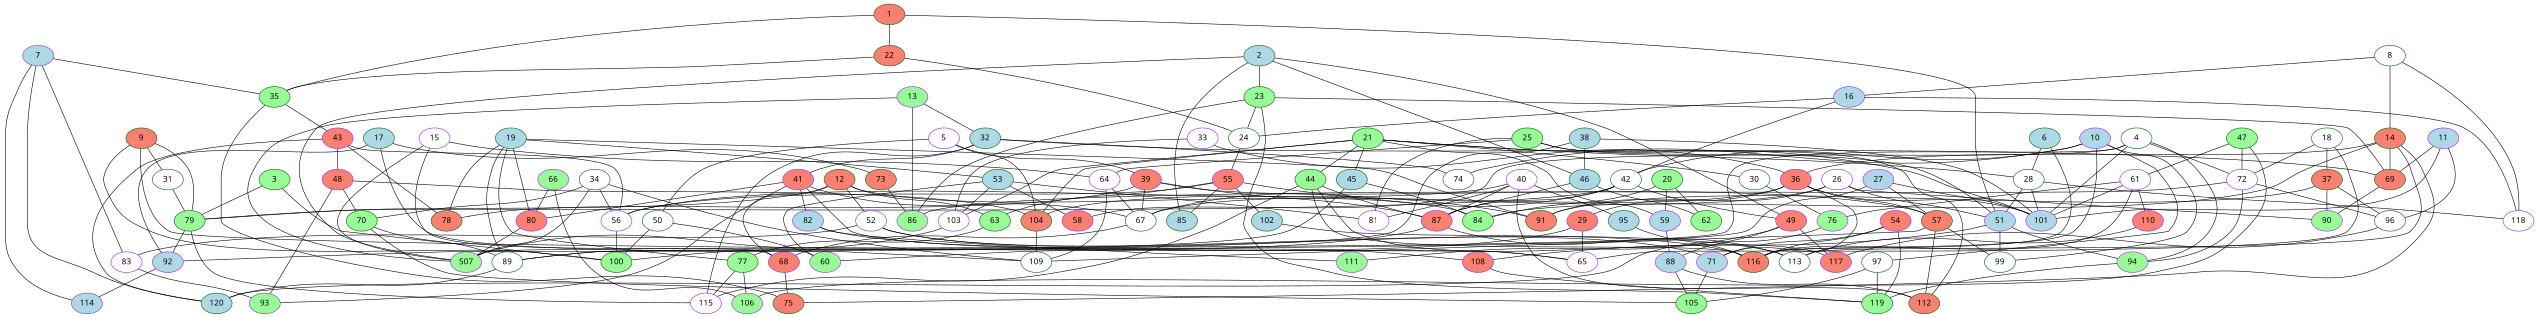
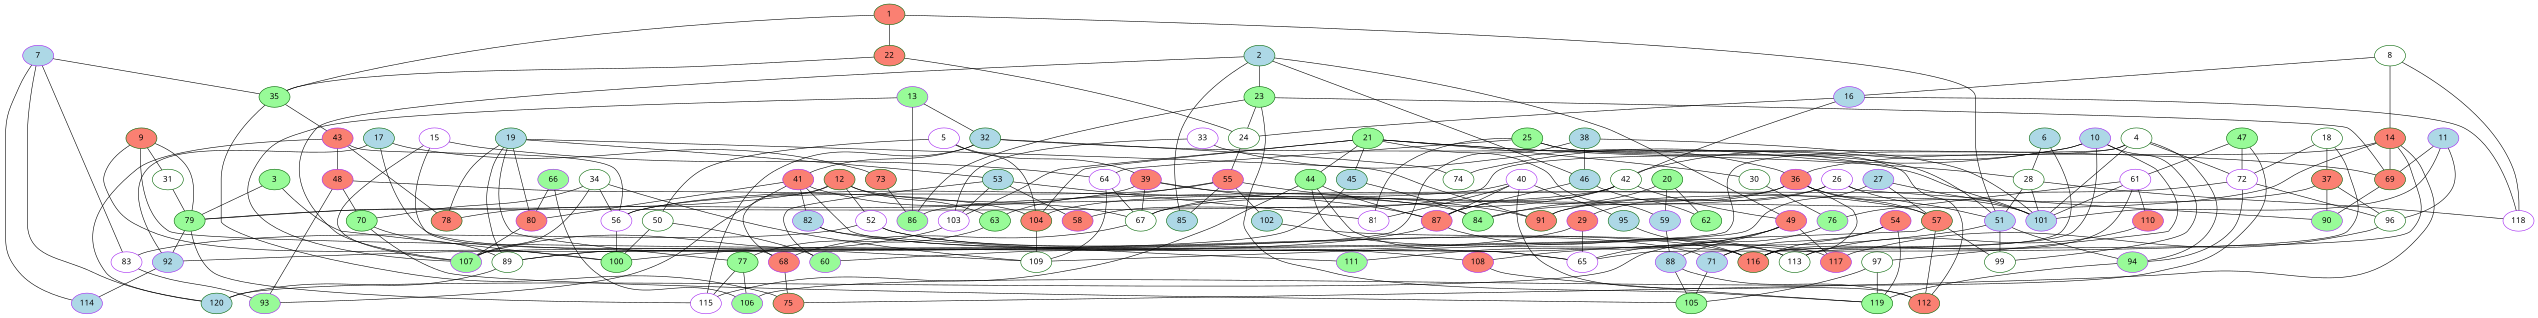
none -> (1688, 244)
(466, 262) -> (466, 262)
